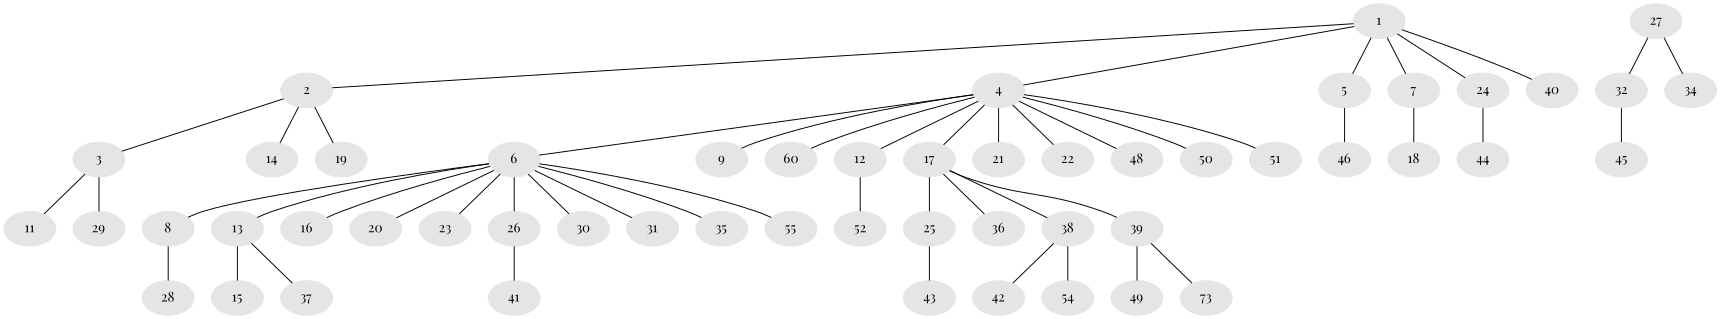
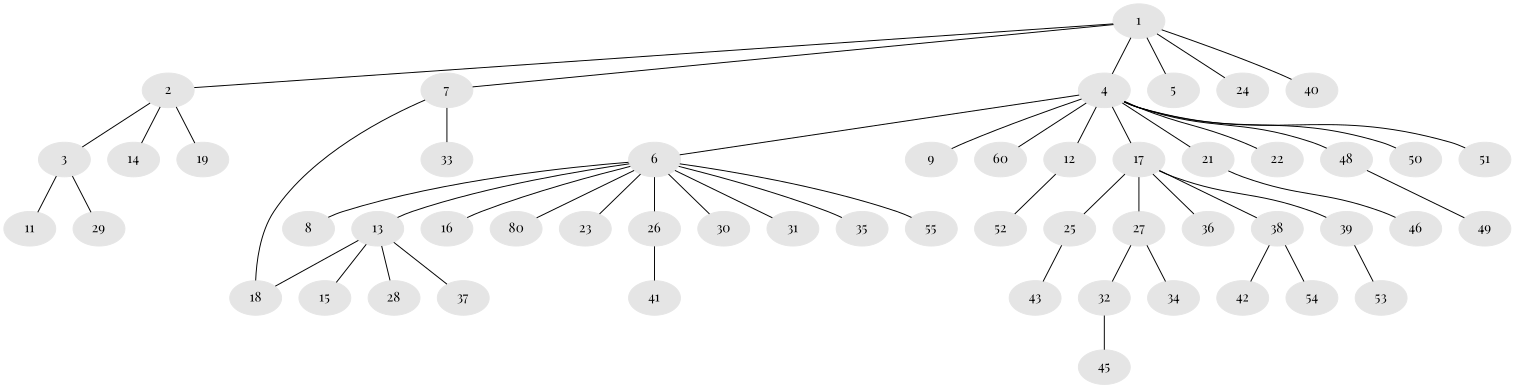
(1345, 125) -> (1312, 194)
none -> (447, 160)
(1483, 160) -> none
none -> (1139, 194)
(376, 229) -> (516, 229)
(168, 263) -> (386, 263)
none -> (317, 263)
(1137, 263) -> (1416, 194)
(1206, 298) -> (1381, 298)
